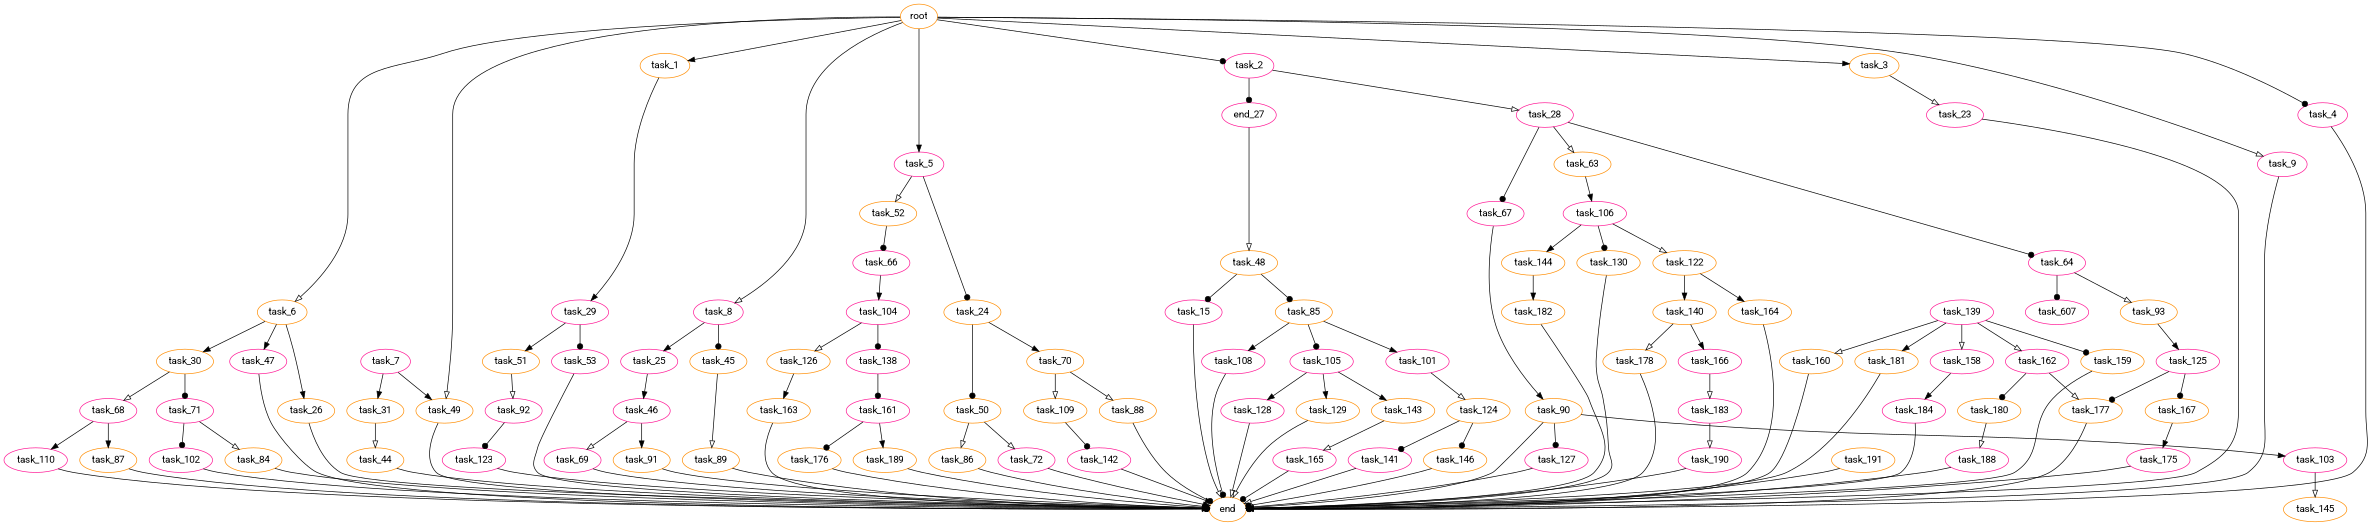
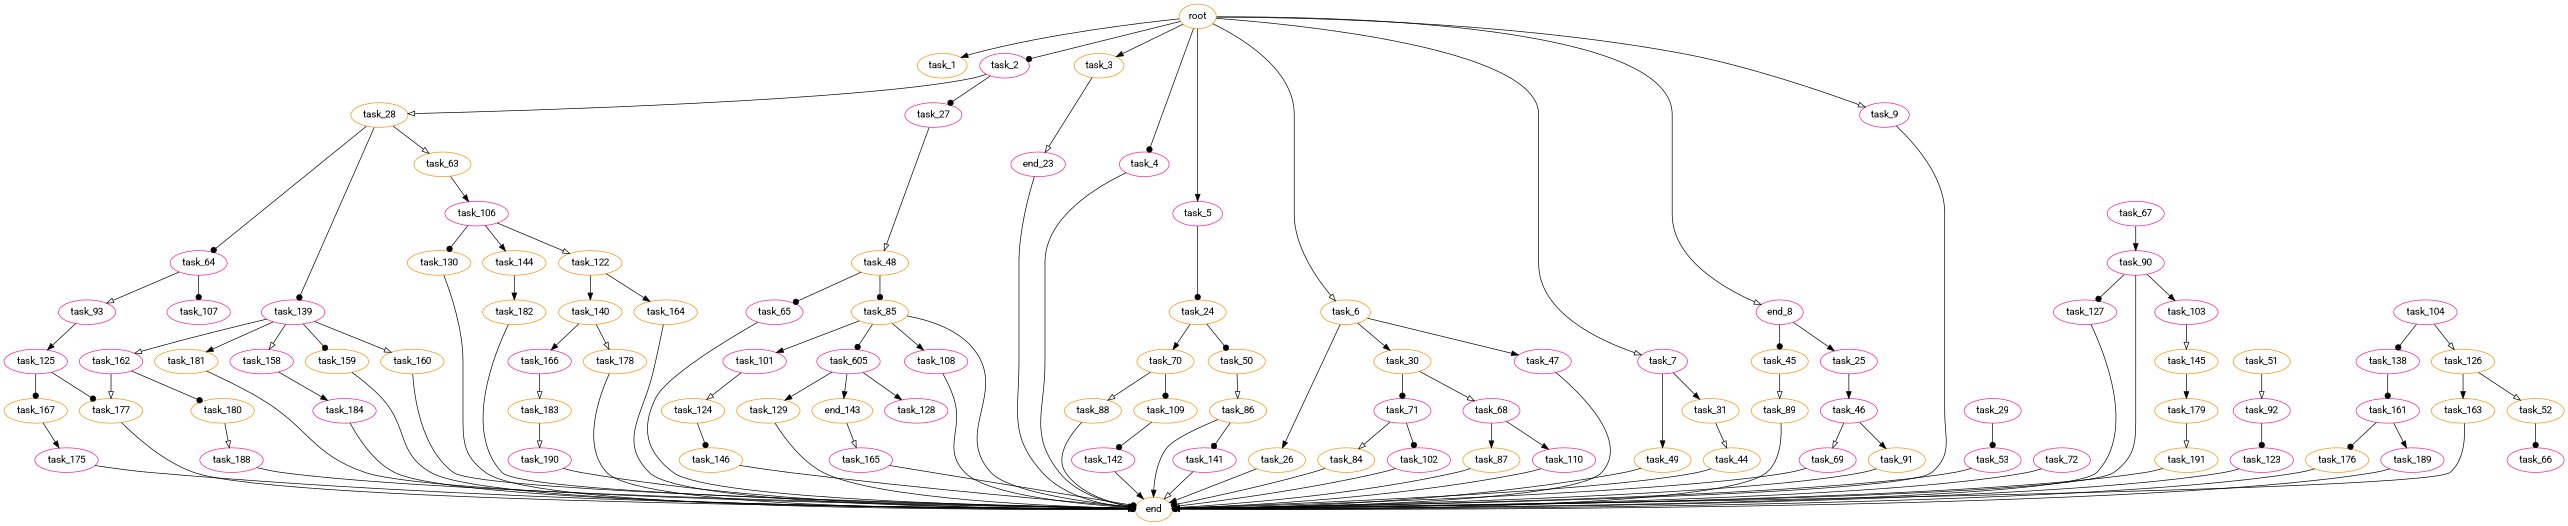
(526, 55) -> (1524, 89)
(1249, 115) -> (933, 115)
(1545, 115) -> (379, 115)
(1955, 115) -> (1038, 164)
(1521, 162) -> (337, 211)
(905, 186) -> (2497, 384)
(634, 190) -> none
(880, 284) -> none
(718, 312) -> (1780, 312)
(1194, 312) -> (774, 312)
(2057, 312) -> (199, 312)
(2149, 312) -> (87, 312)
(548, 335) -> none
(1322, 362) -> (848, 362)
(1055, 383) -> (1165, 383)
(1403, 411) -> (842, 411)
(1554, 411) -> (2136, 263)
(1710, 411) -> (540, 411)
none -> (2186, 411)
(997, 433) -> none
(1432, 434) -> (1223, 433)
(1241, 457) -> (978, 445)
(885, 460) -> (2412, 460)
